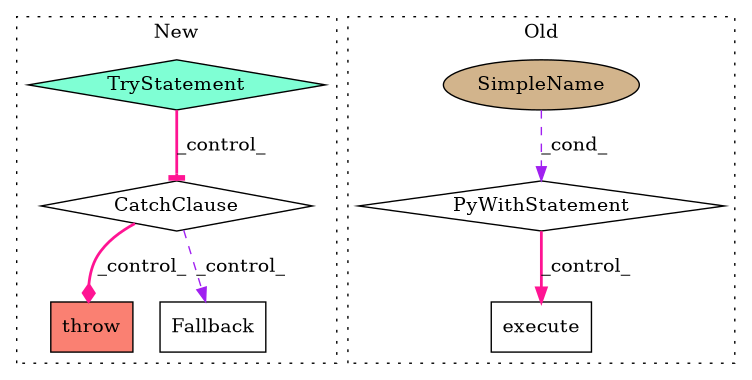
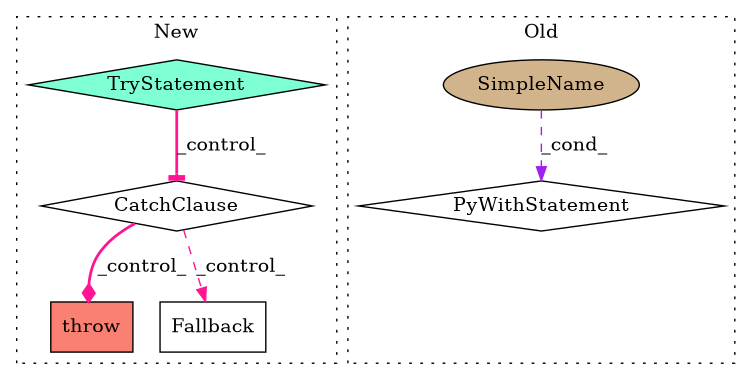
(193, 259) -> (193, 259)
(541, 327) -> none
